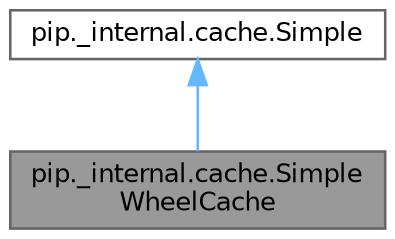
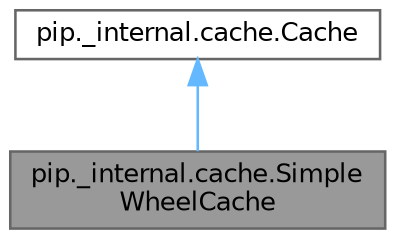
(198, 35) -> (198, 35)
